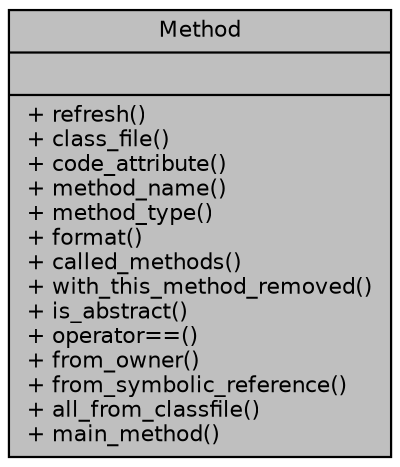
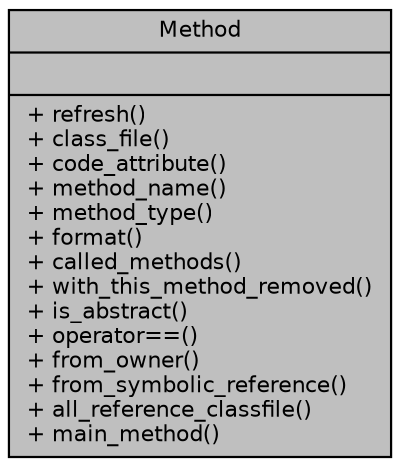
(144, 410) -> (170, 410)
